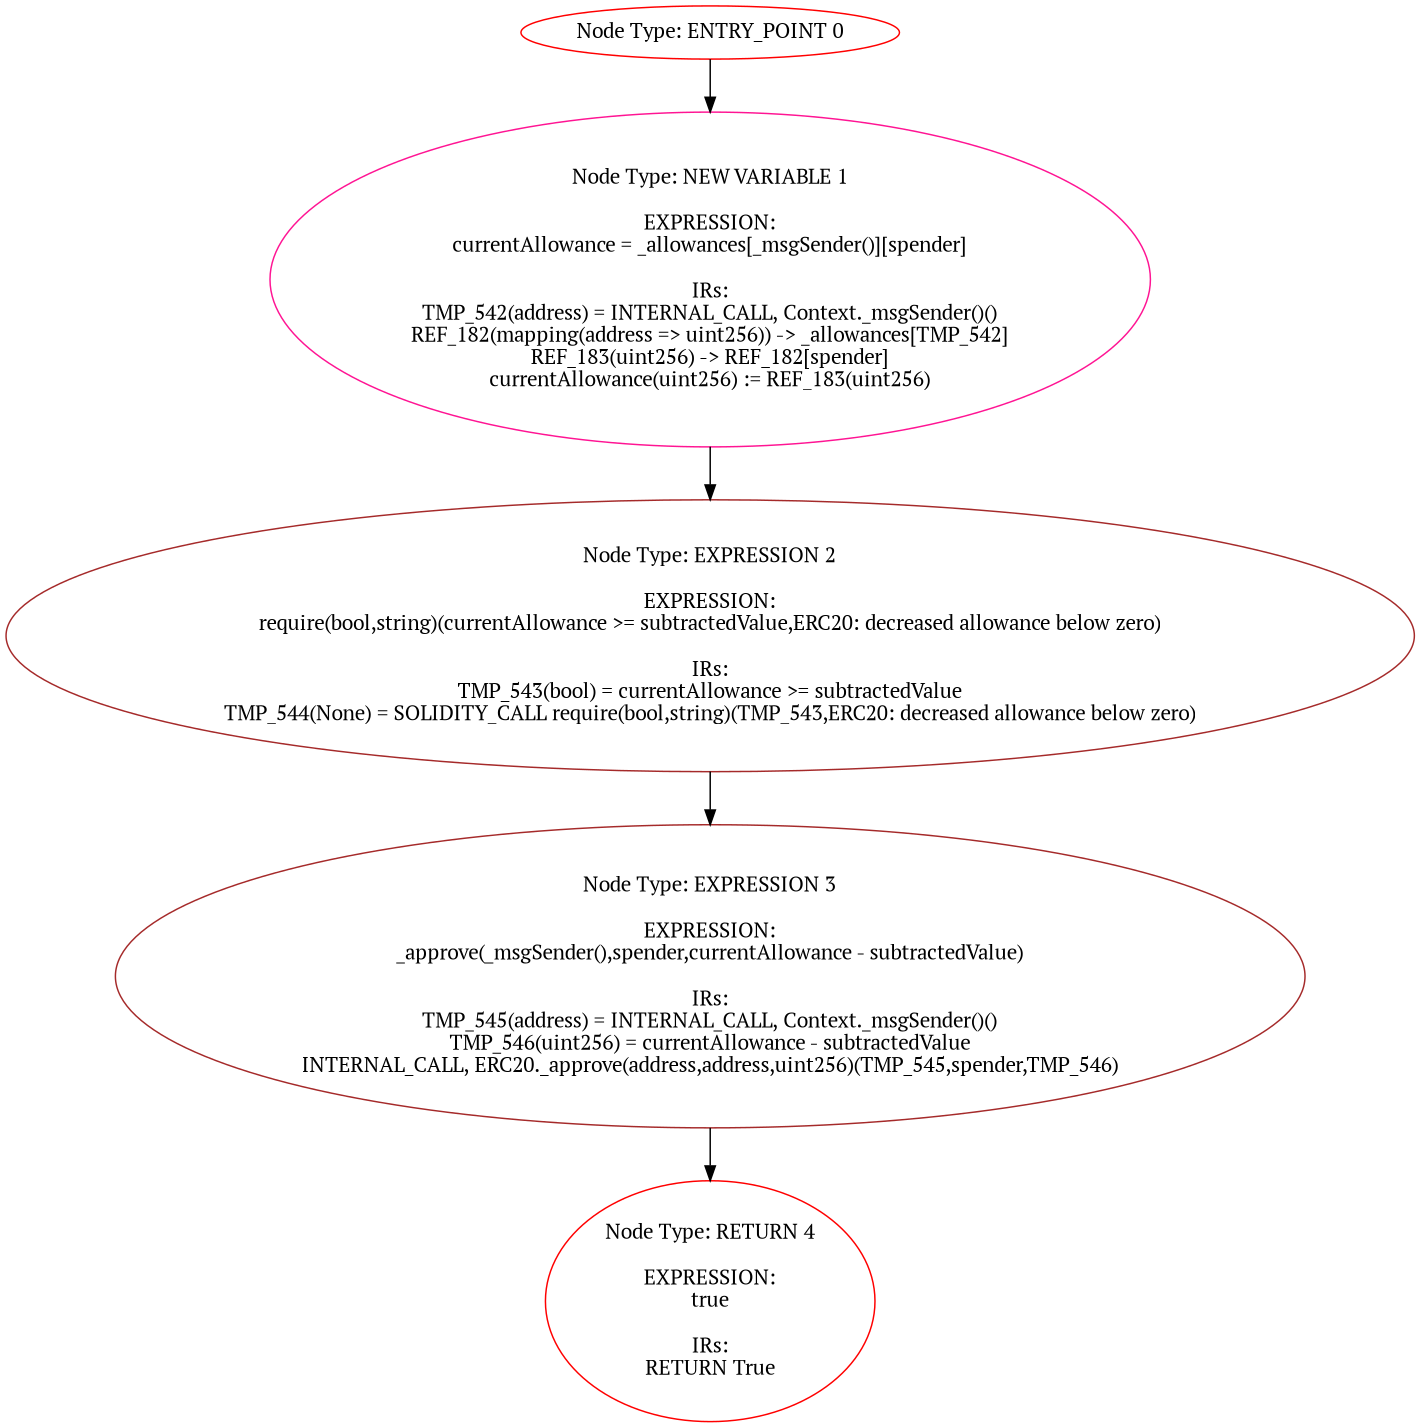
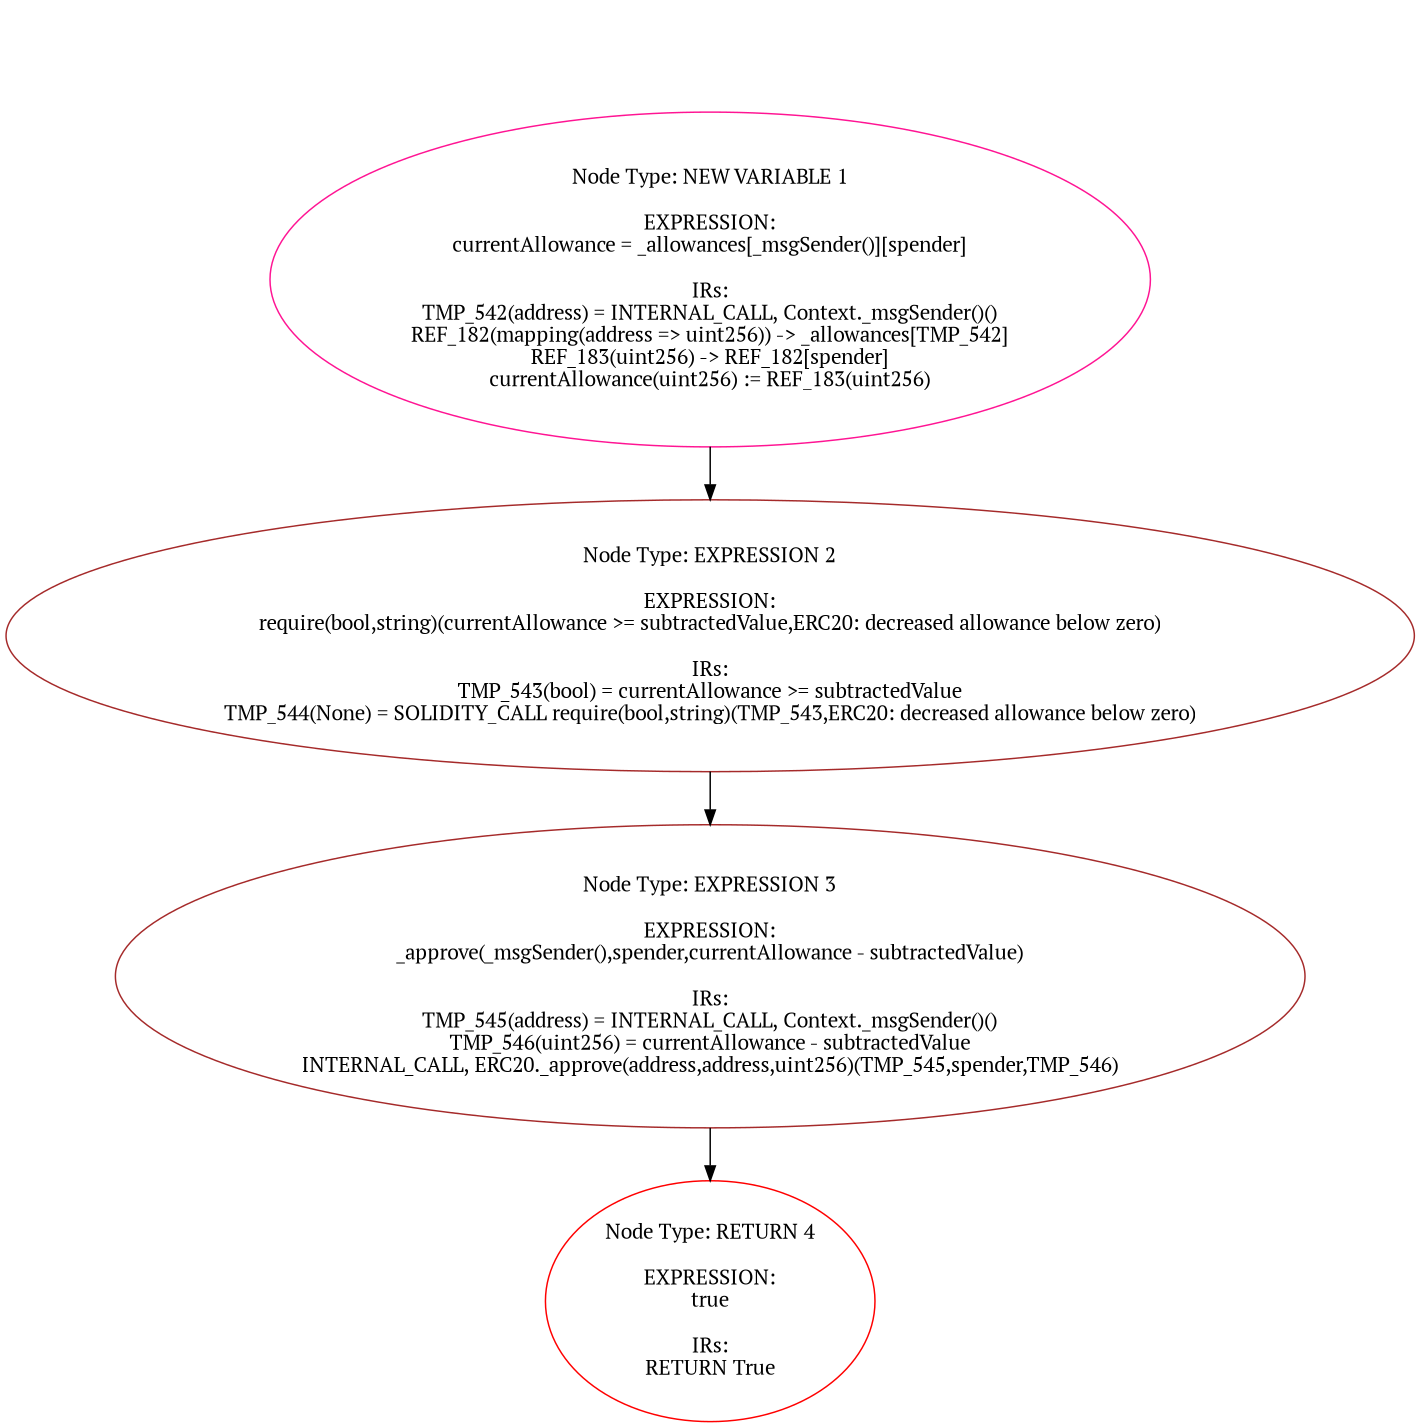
(710, 33) -> none
